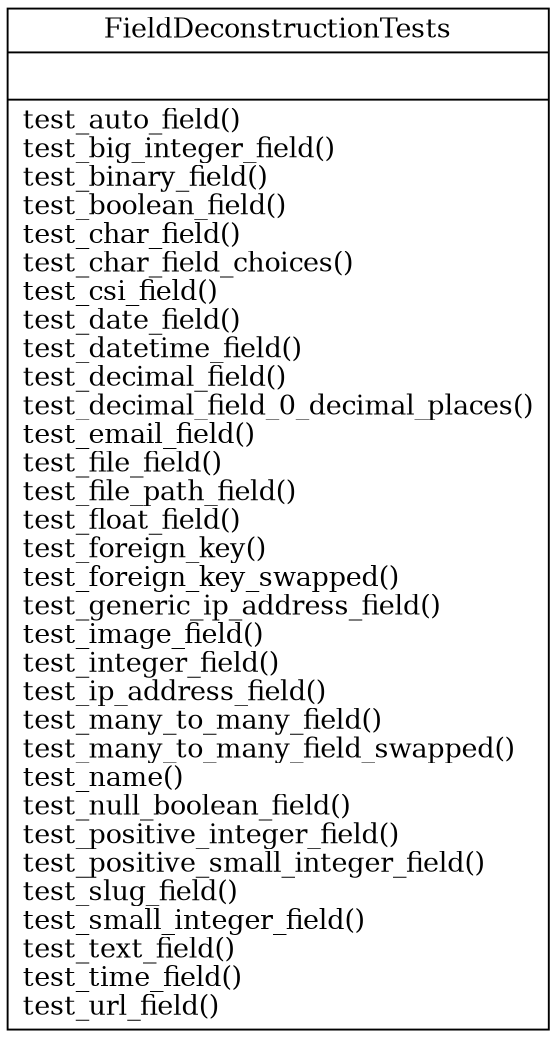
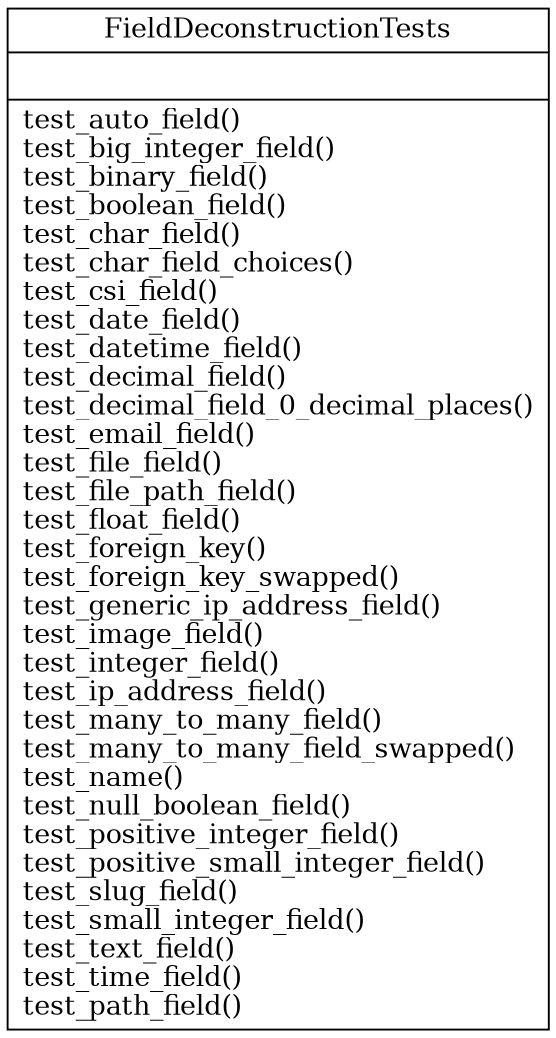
(121, 1007) -> (132, 1007)
